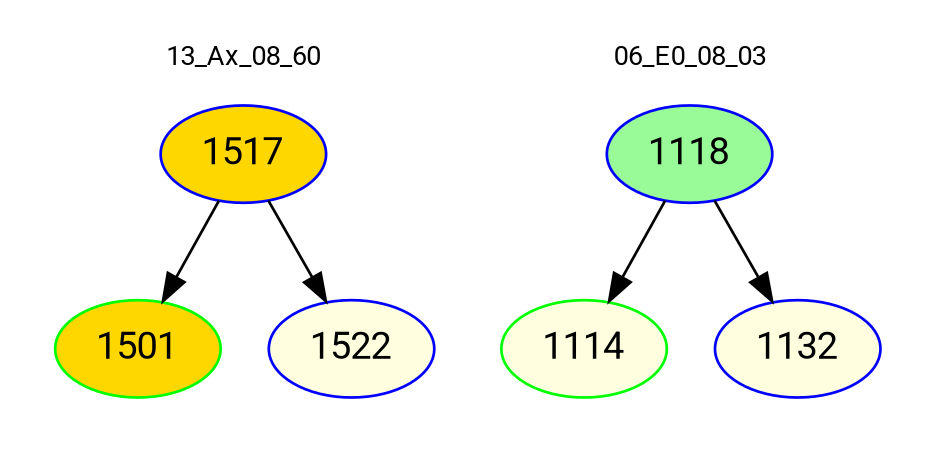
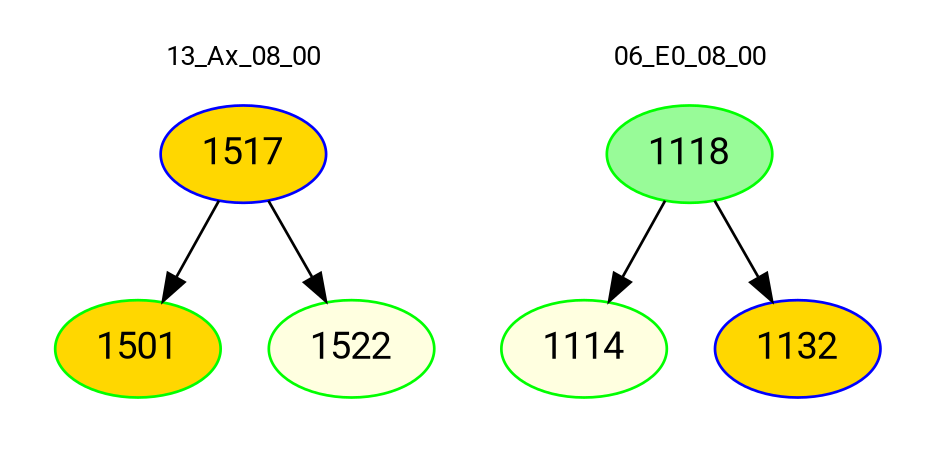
(245, 58) -> (245, 58)
(691, 58) -> (691, 58)
(690, 154) -> (690, 154)
(352, 349) -> (352, 349)
(798, 349) -> (798, 349)
